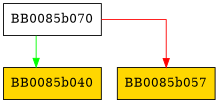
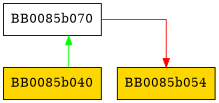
(36, 47) -> (69, 56)
(166, 84) -> (166, 84)
